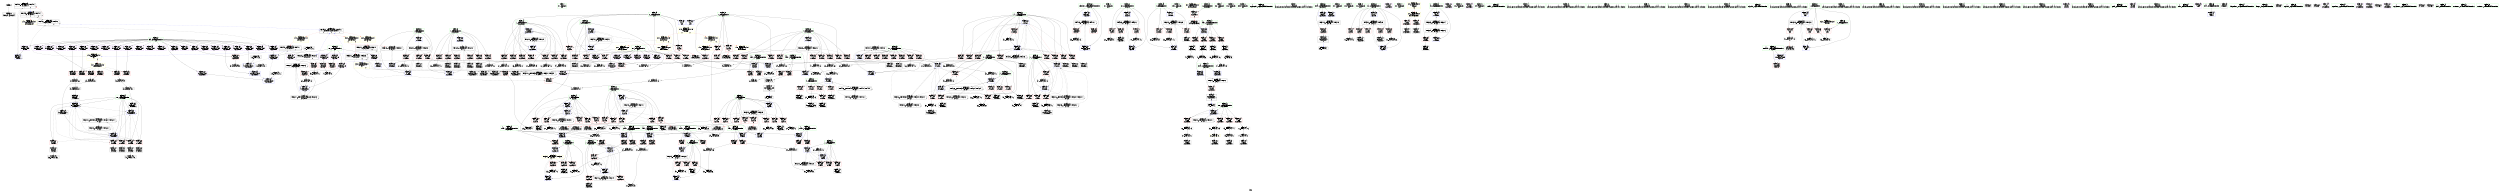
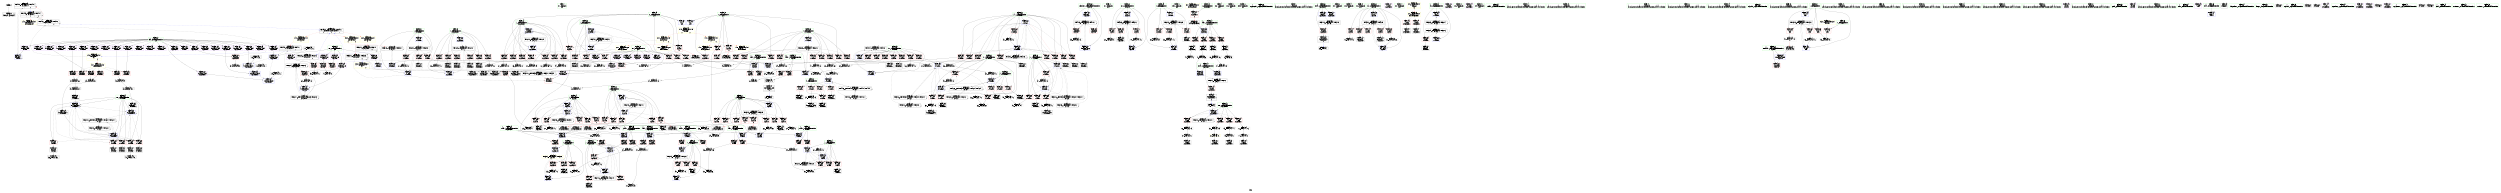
(1606, 6) -> none
